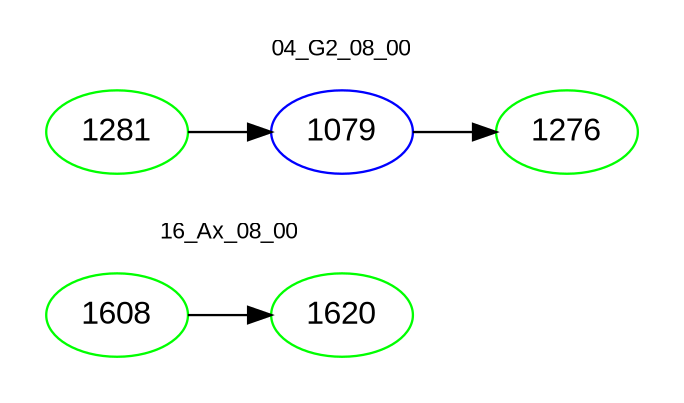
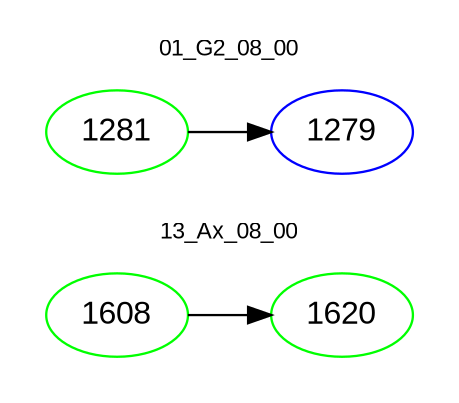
(342, 50) -> (230, 50)
(342, 132) -> (342, 132)
(567, 132) -> none
(230, 233) -> (230, 233)
